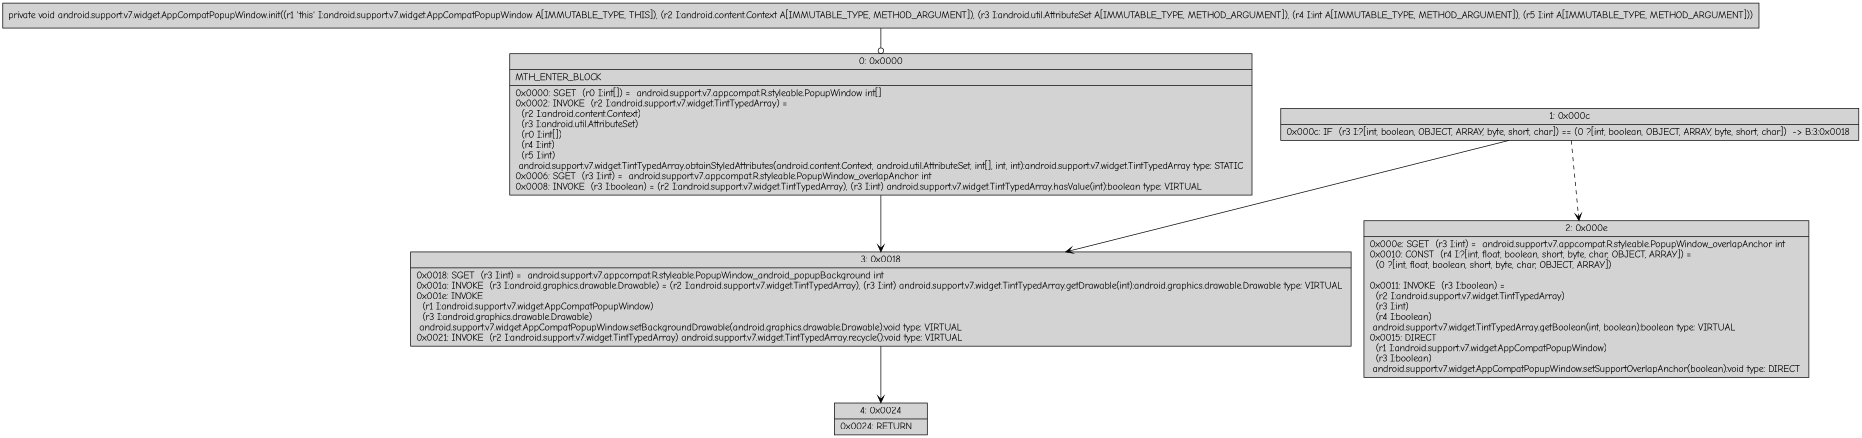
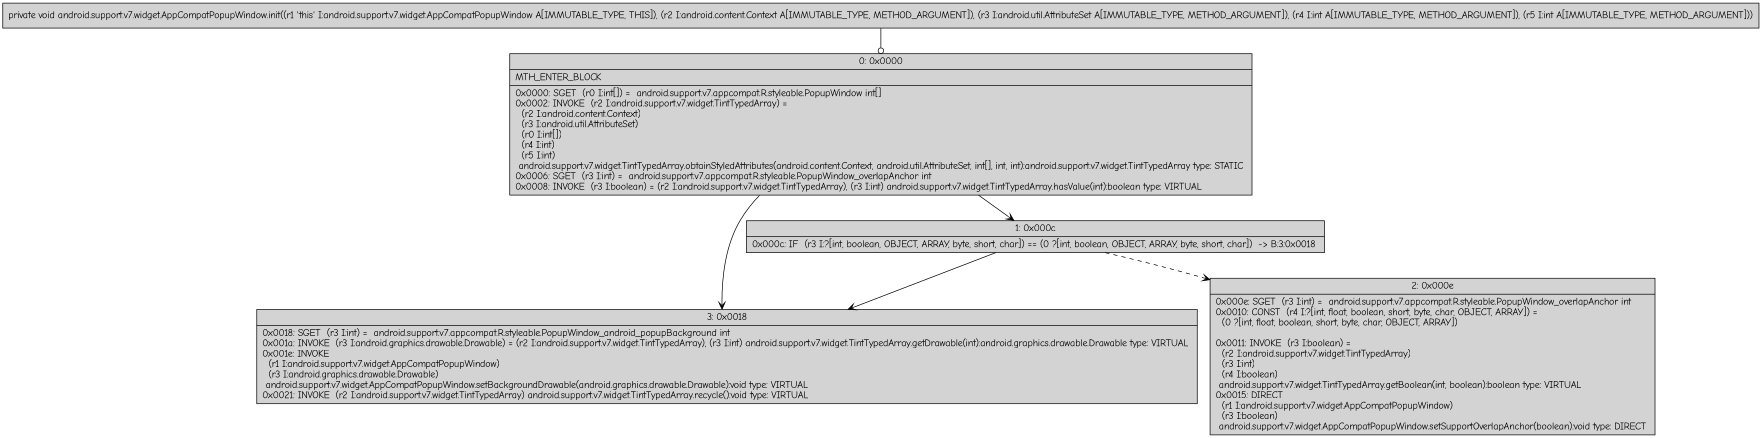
none -> (993, 206)
(881, 419) -> none
